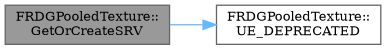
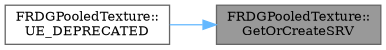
(186, 25) -> (186, 25)
